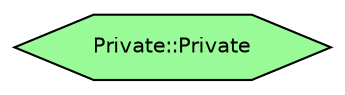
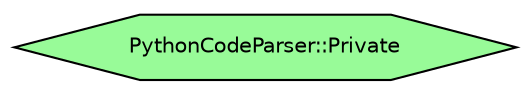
(173, 47) -> (265, 47)
